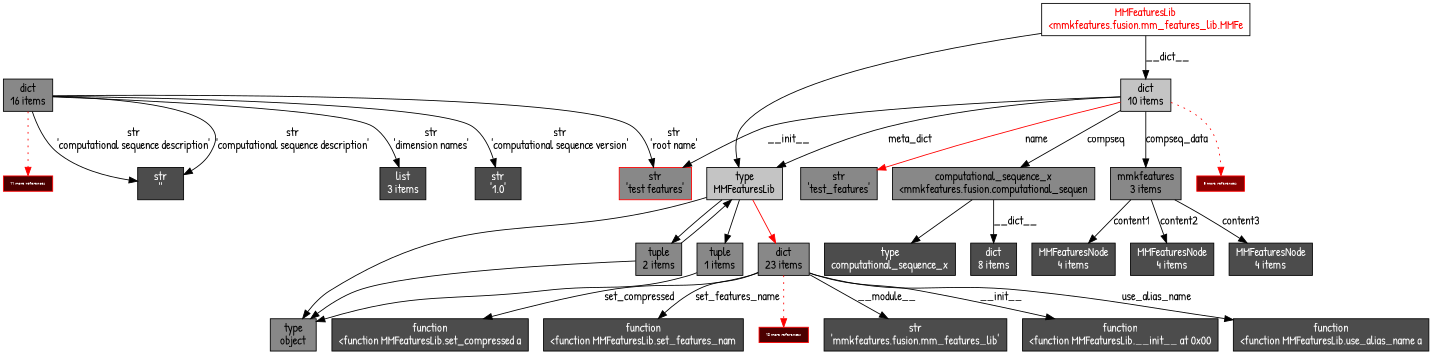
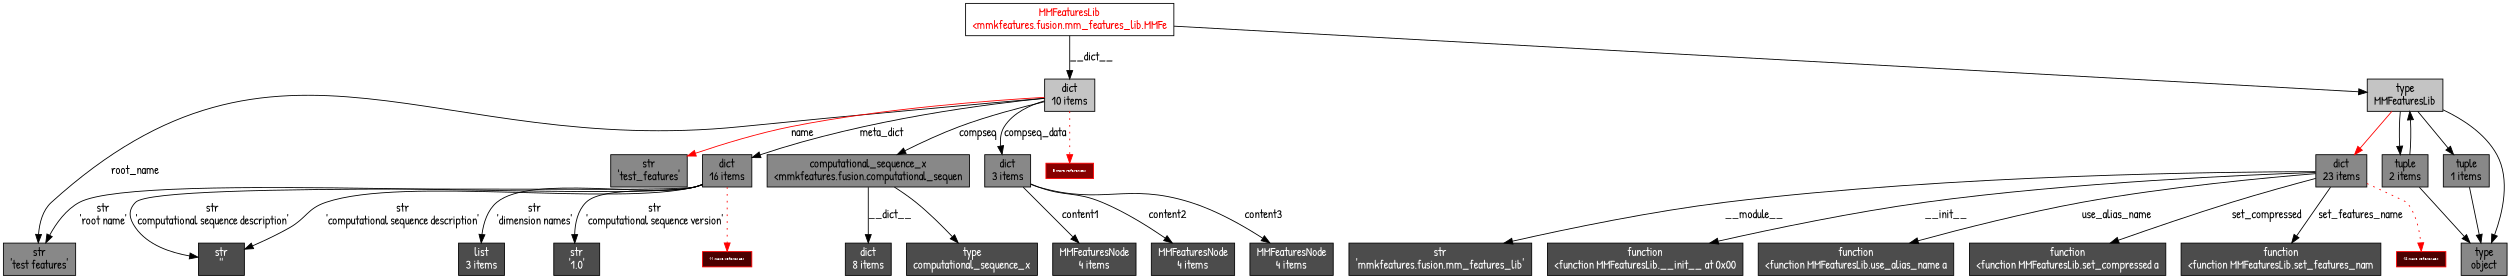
(949, 114) -> (901, 119)
(789, 139) -> (135, 171)
(655, 184) -> (40, 259)
(1146, 184) -> (1008, 171)
